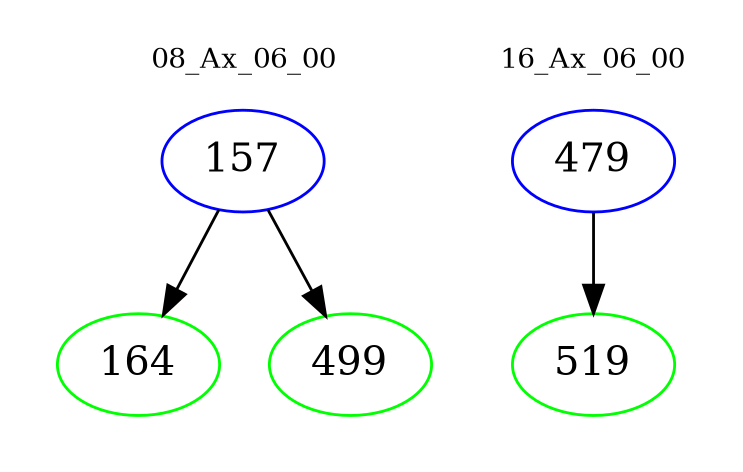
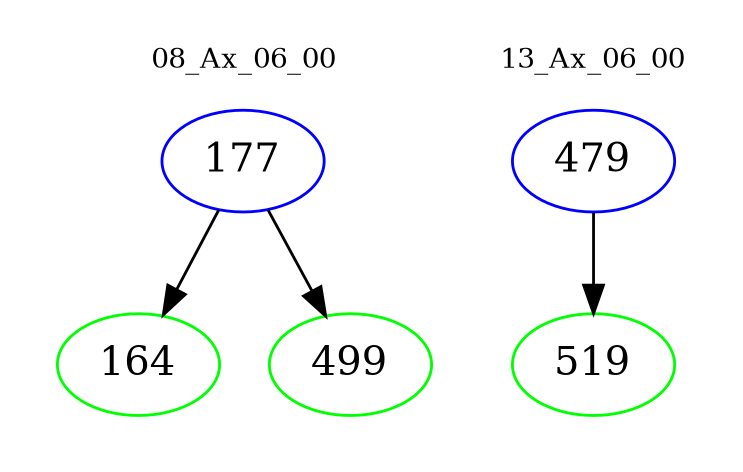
(594, 61) -> (594, 61)
(243, 161) -> (243, 161)
